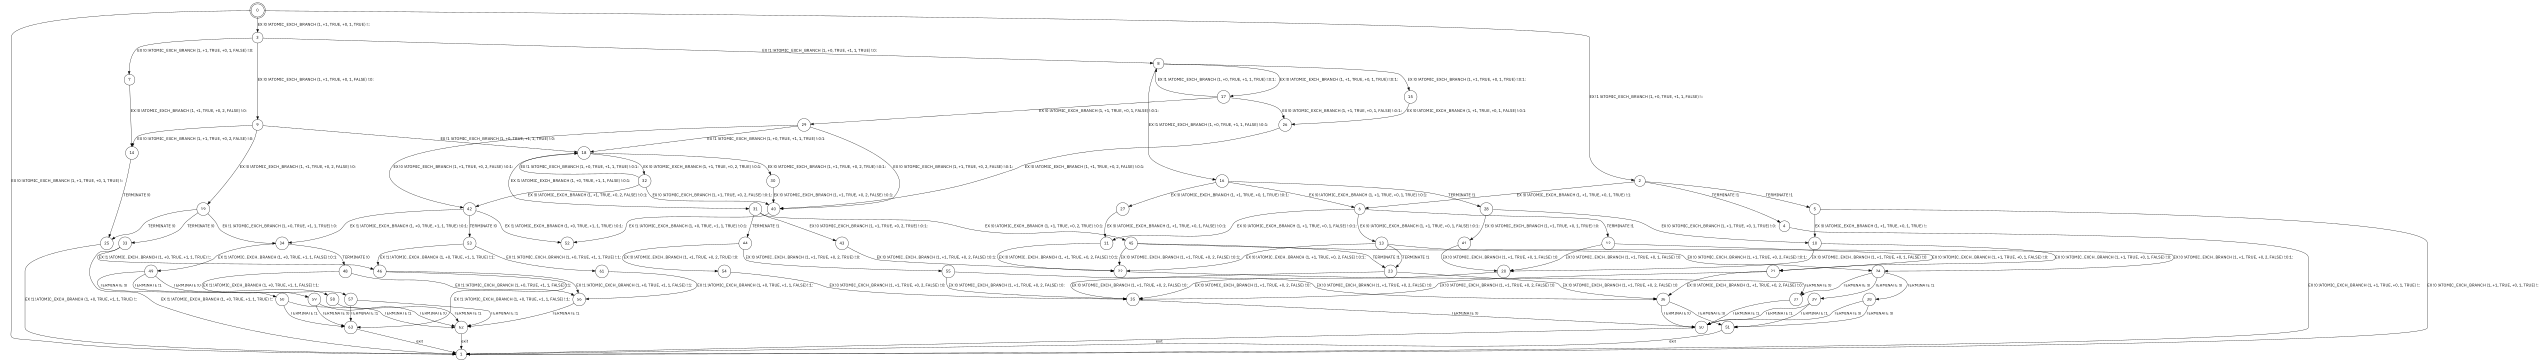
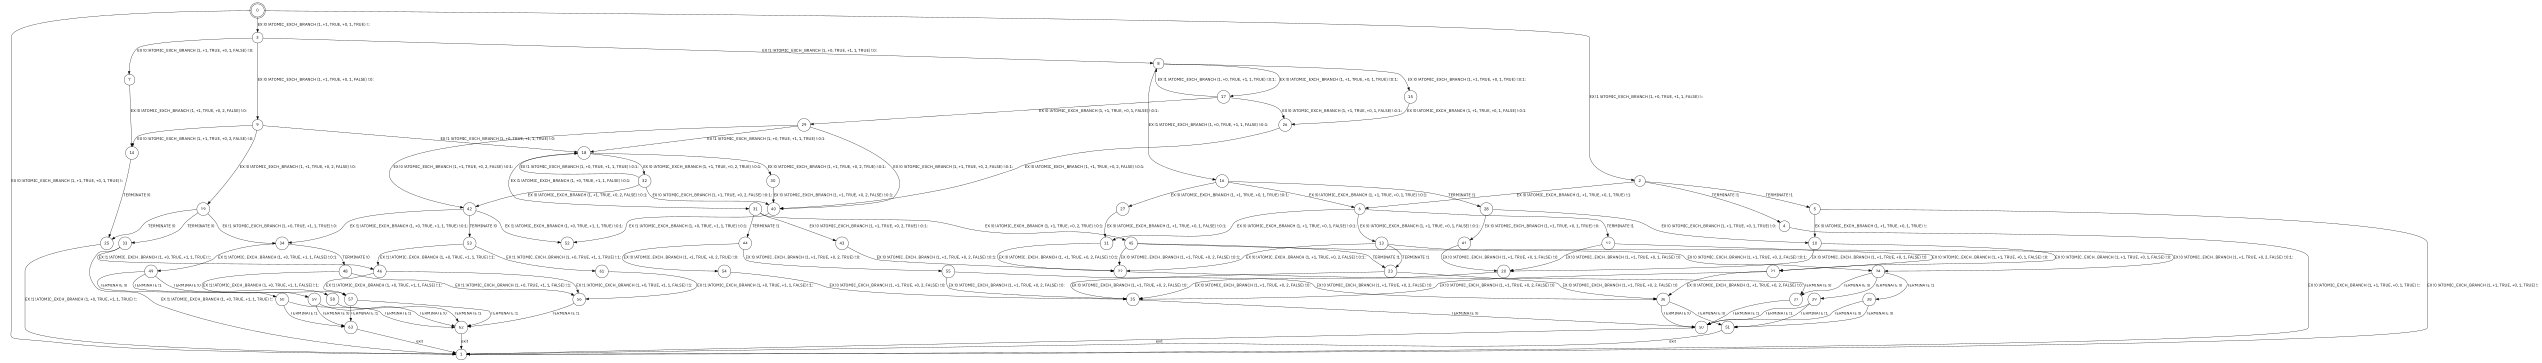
(565, 287) -> (337, 279)
